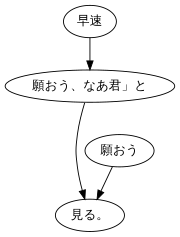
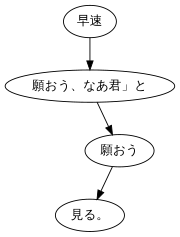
(76, 146) -> (103, 114)
